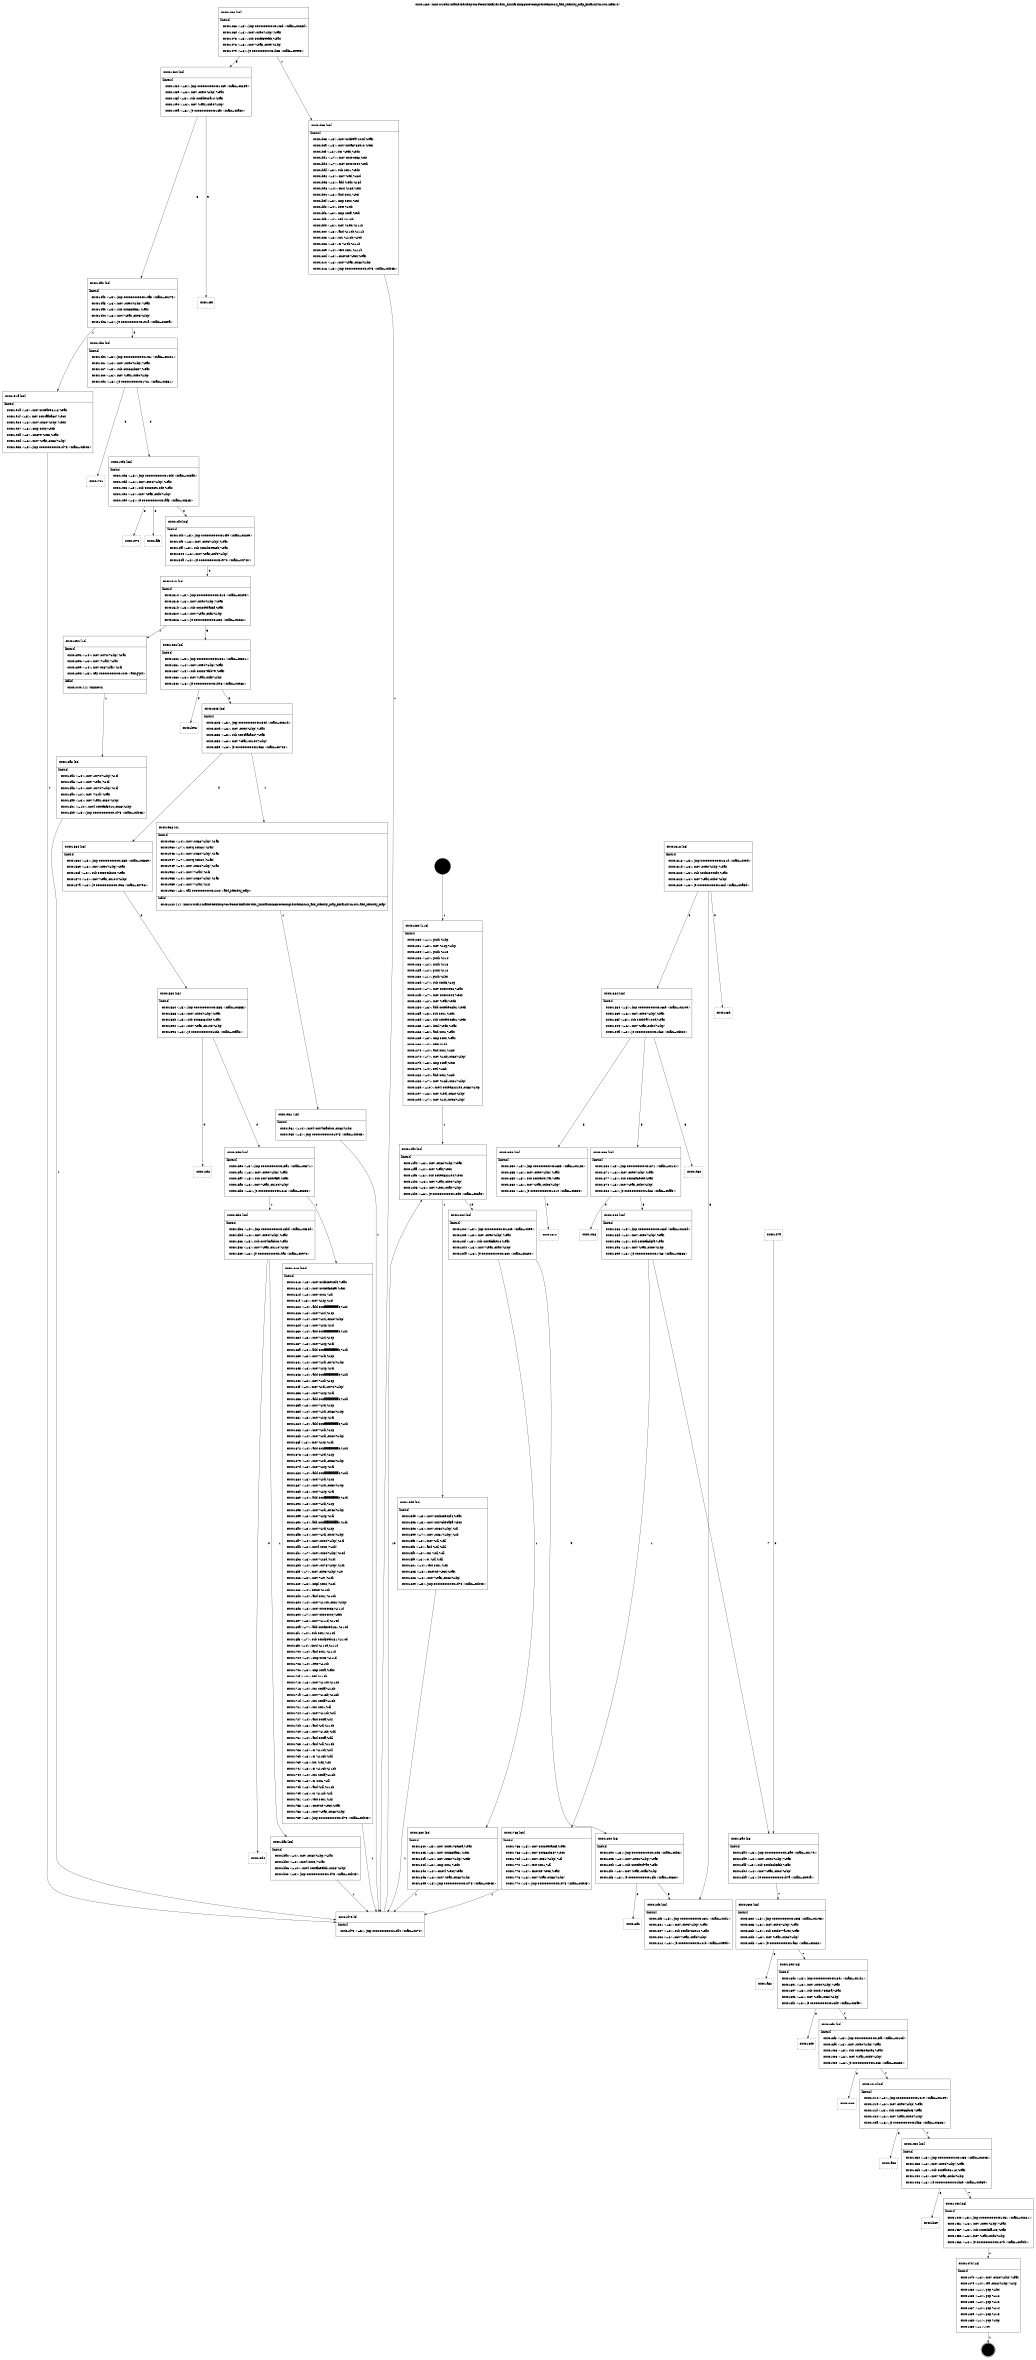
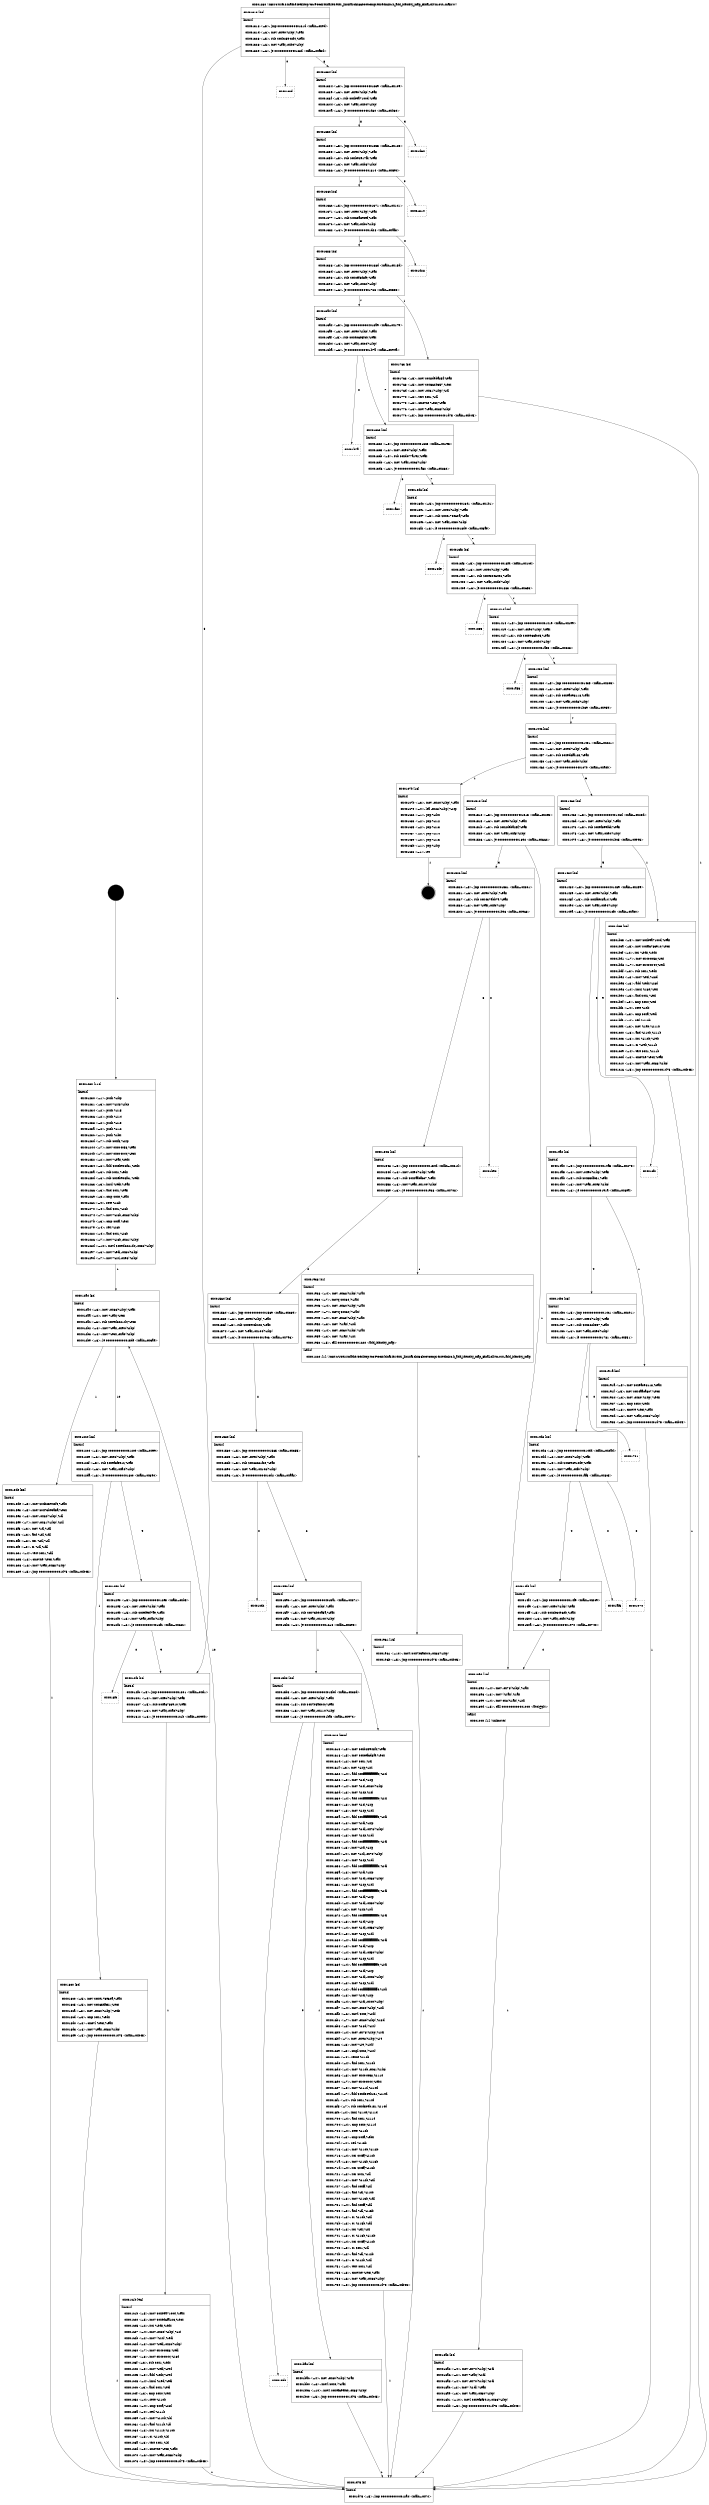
(208, 570) -> (534, 1649)
none -> (587, 784)
(641, 1091) -> (359, 180)
(773, 1536) -> (355, 399)
(930, 2223) -> none
none -> (165, 2381)
